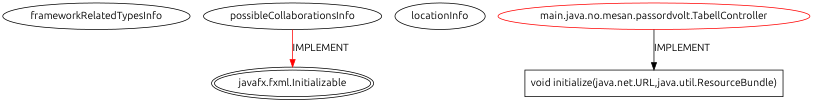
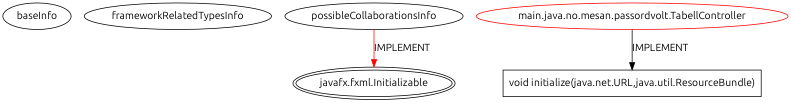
none -> (37, 16)
(440, 16) -> none
